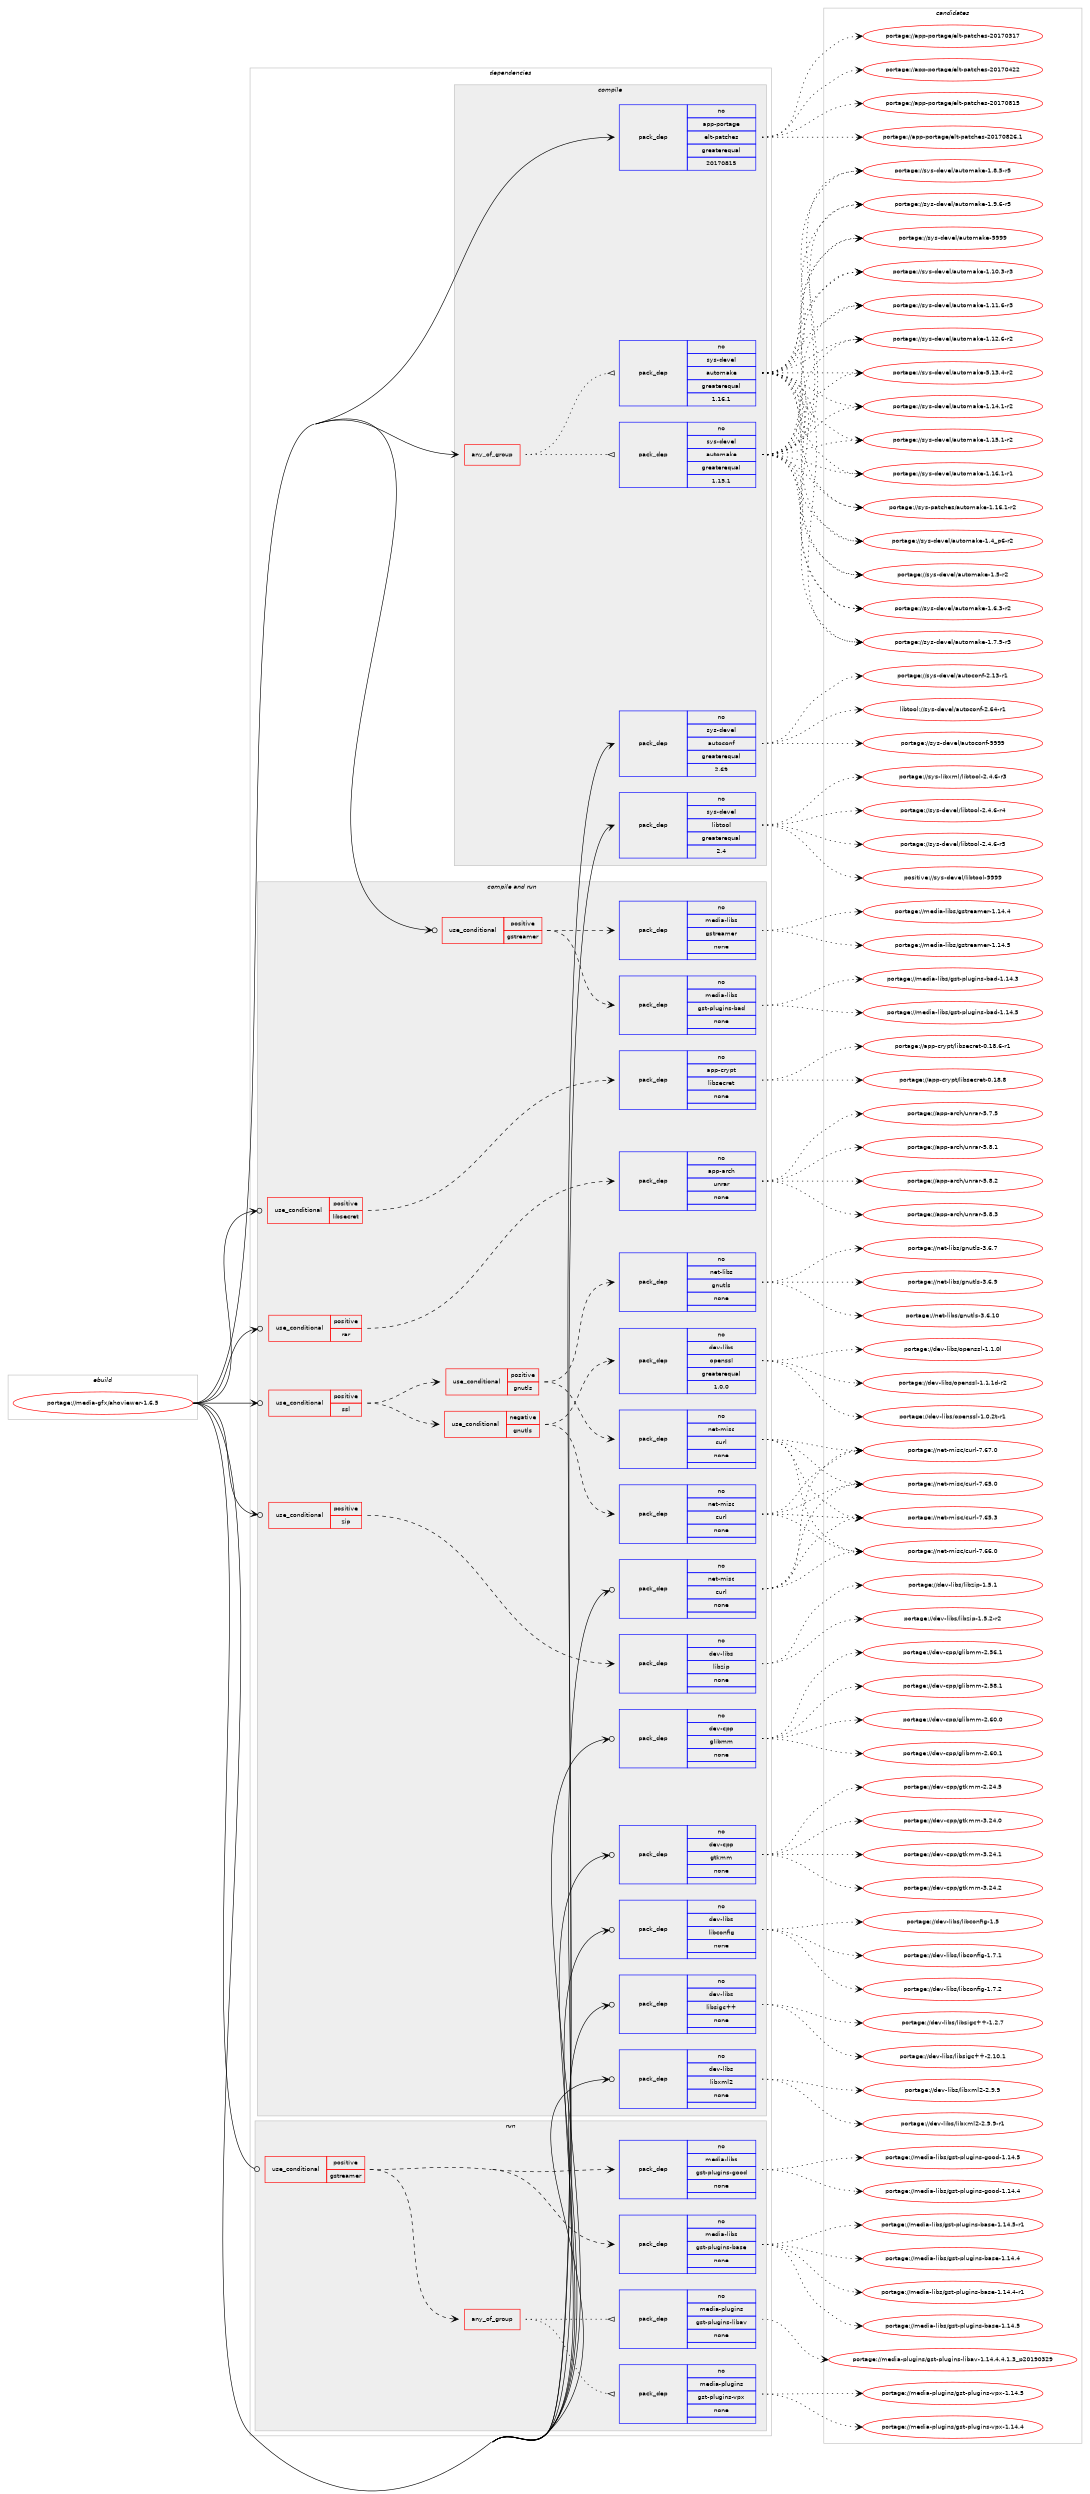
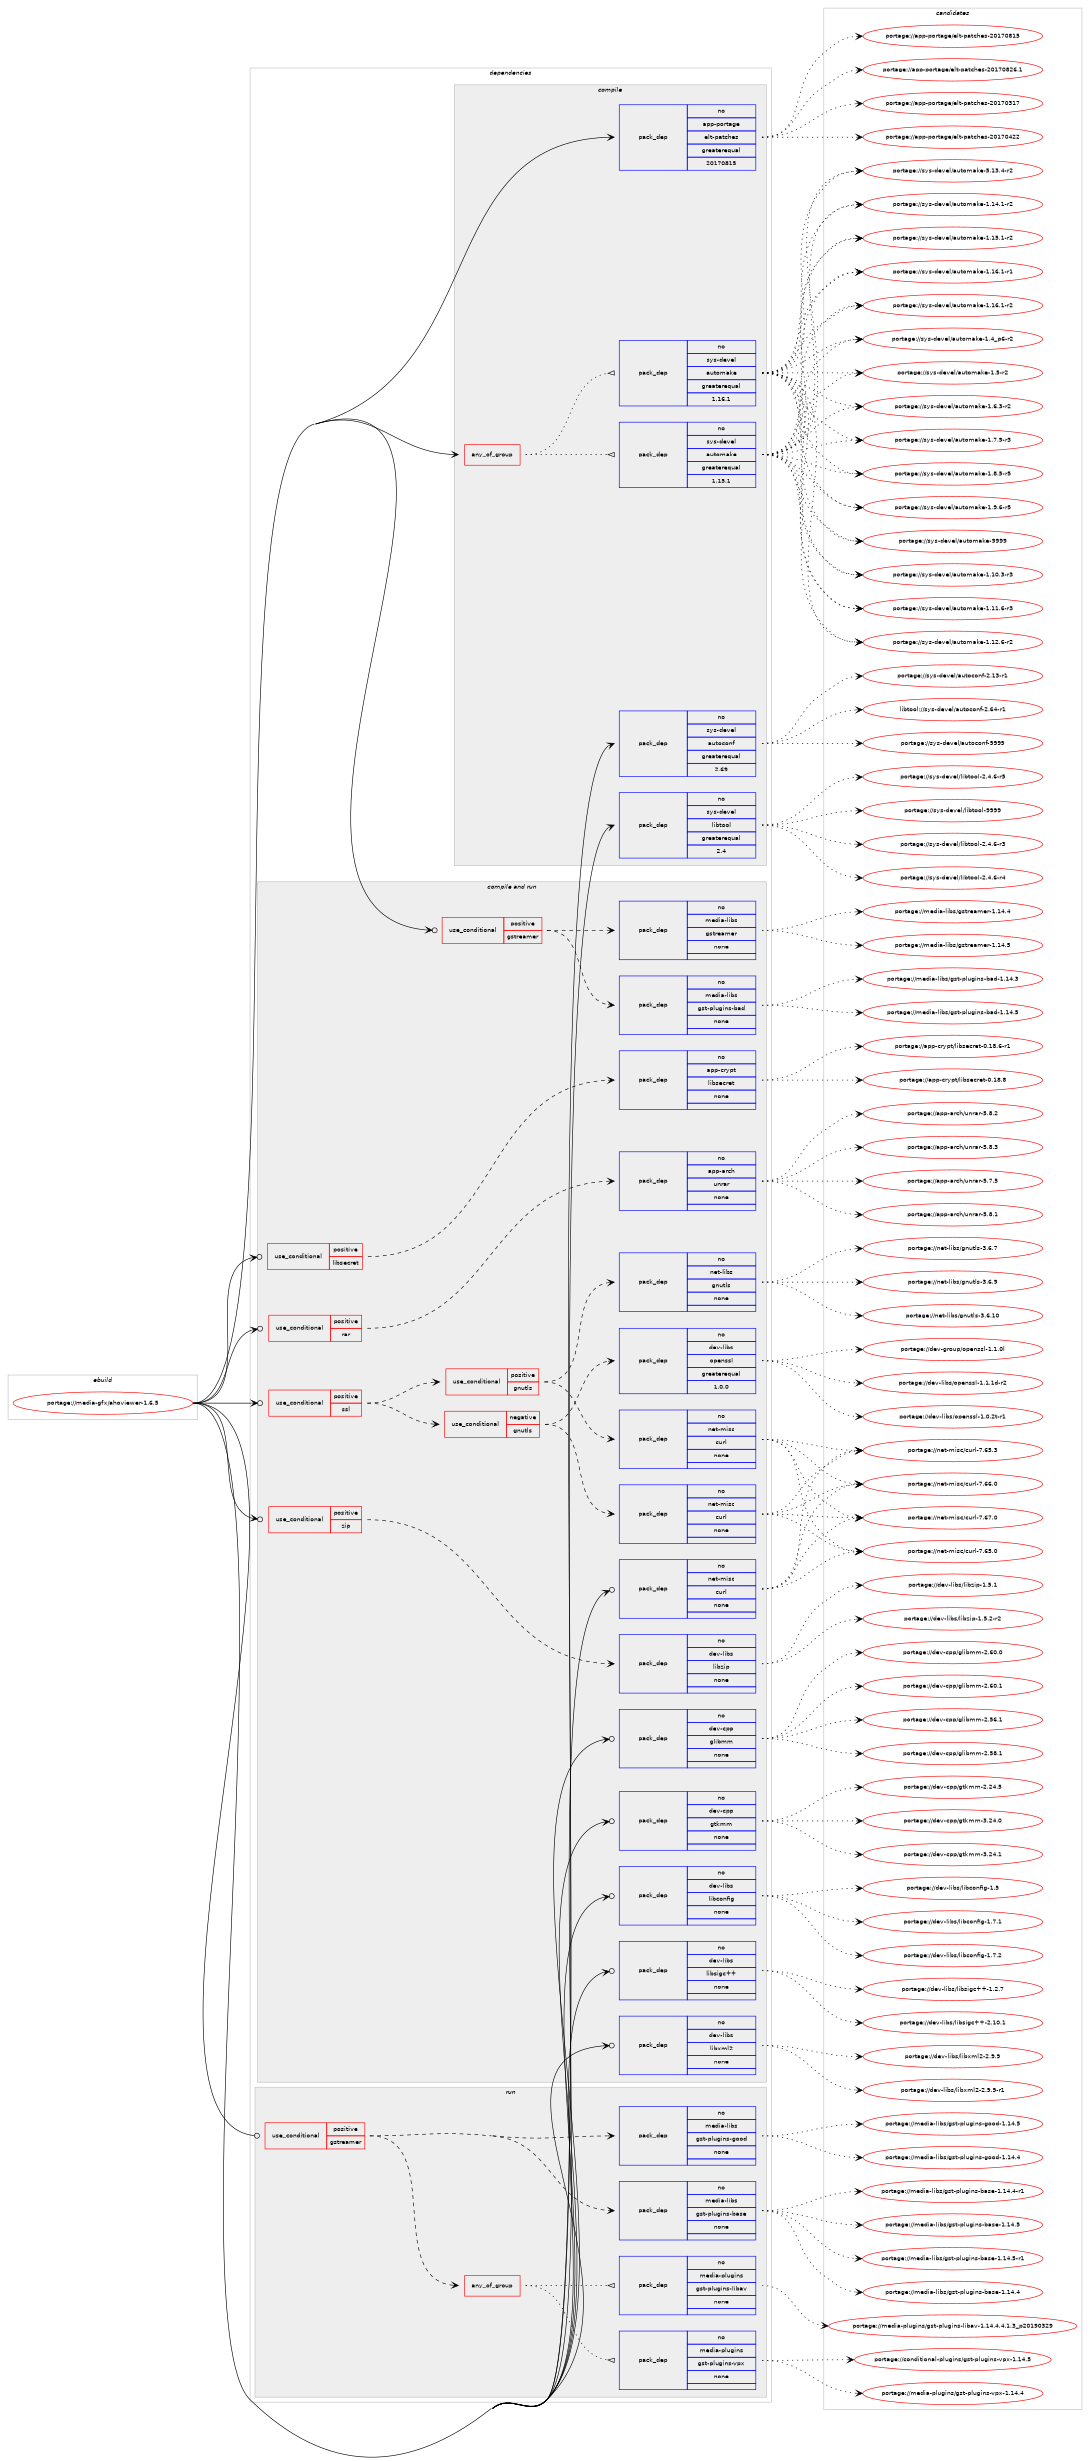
(953, 508) -> (953, 306)
(953, 777) -> (953, 844)
(953, 878) -> (953, 811)
(953, 1349) -> (953, 1349)
(953, 1888) -> none
(953, 2393) -> (953, 2360)
